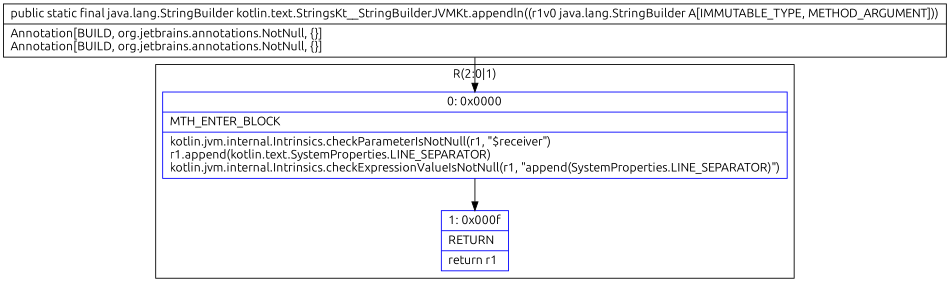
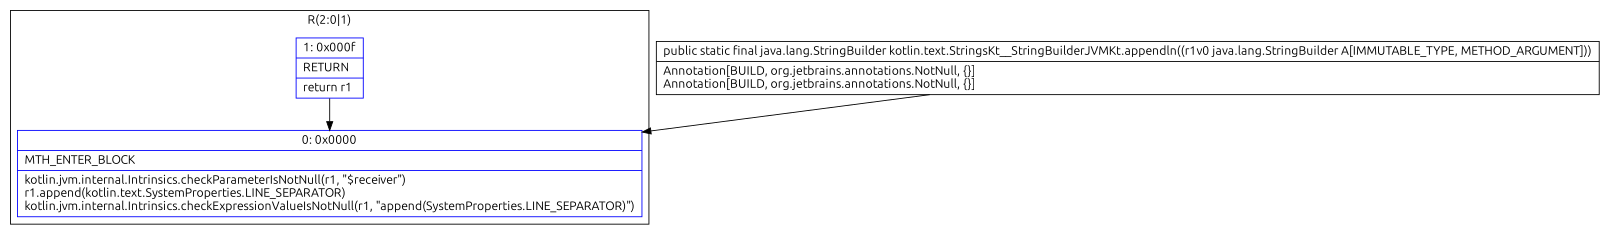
(475, 190) -> (330, 110)
